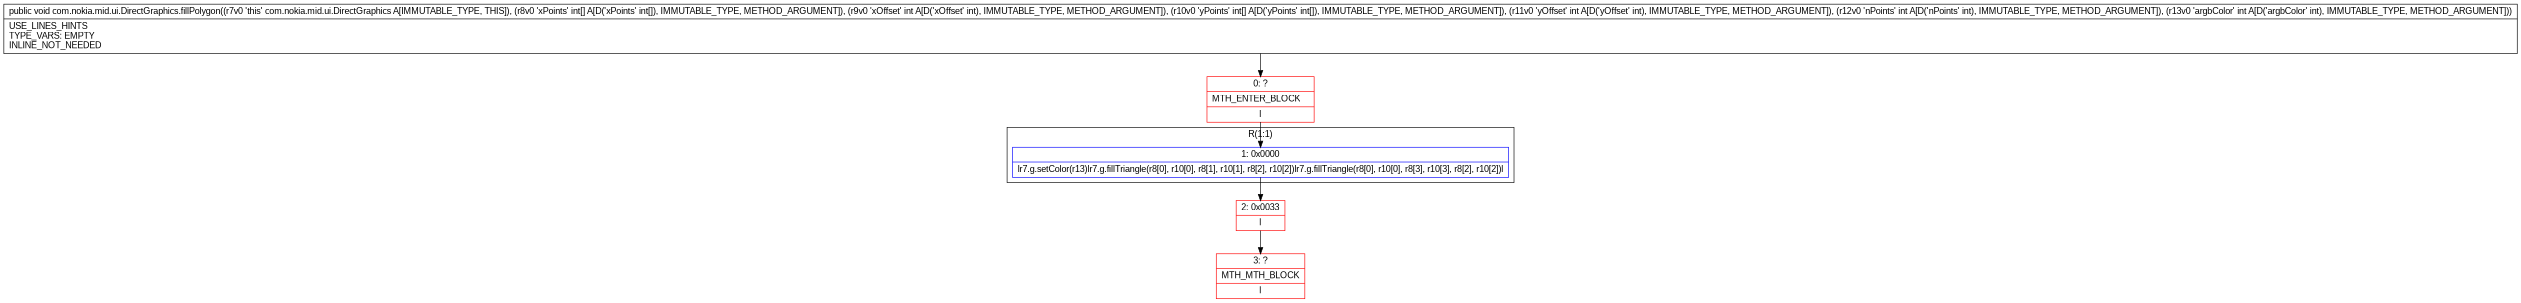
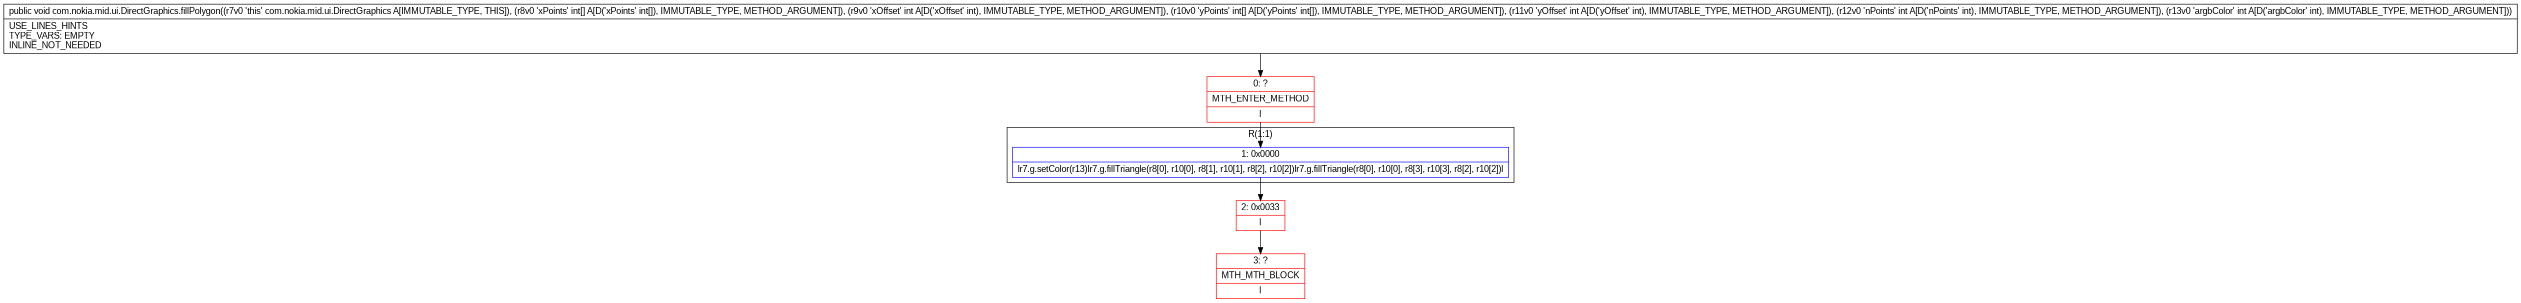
(1256, 99) -> (1261, 99)
